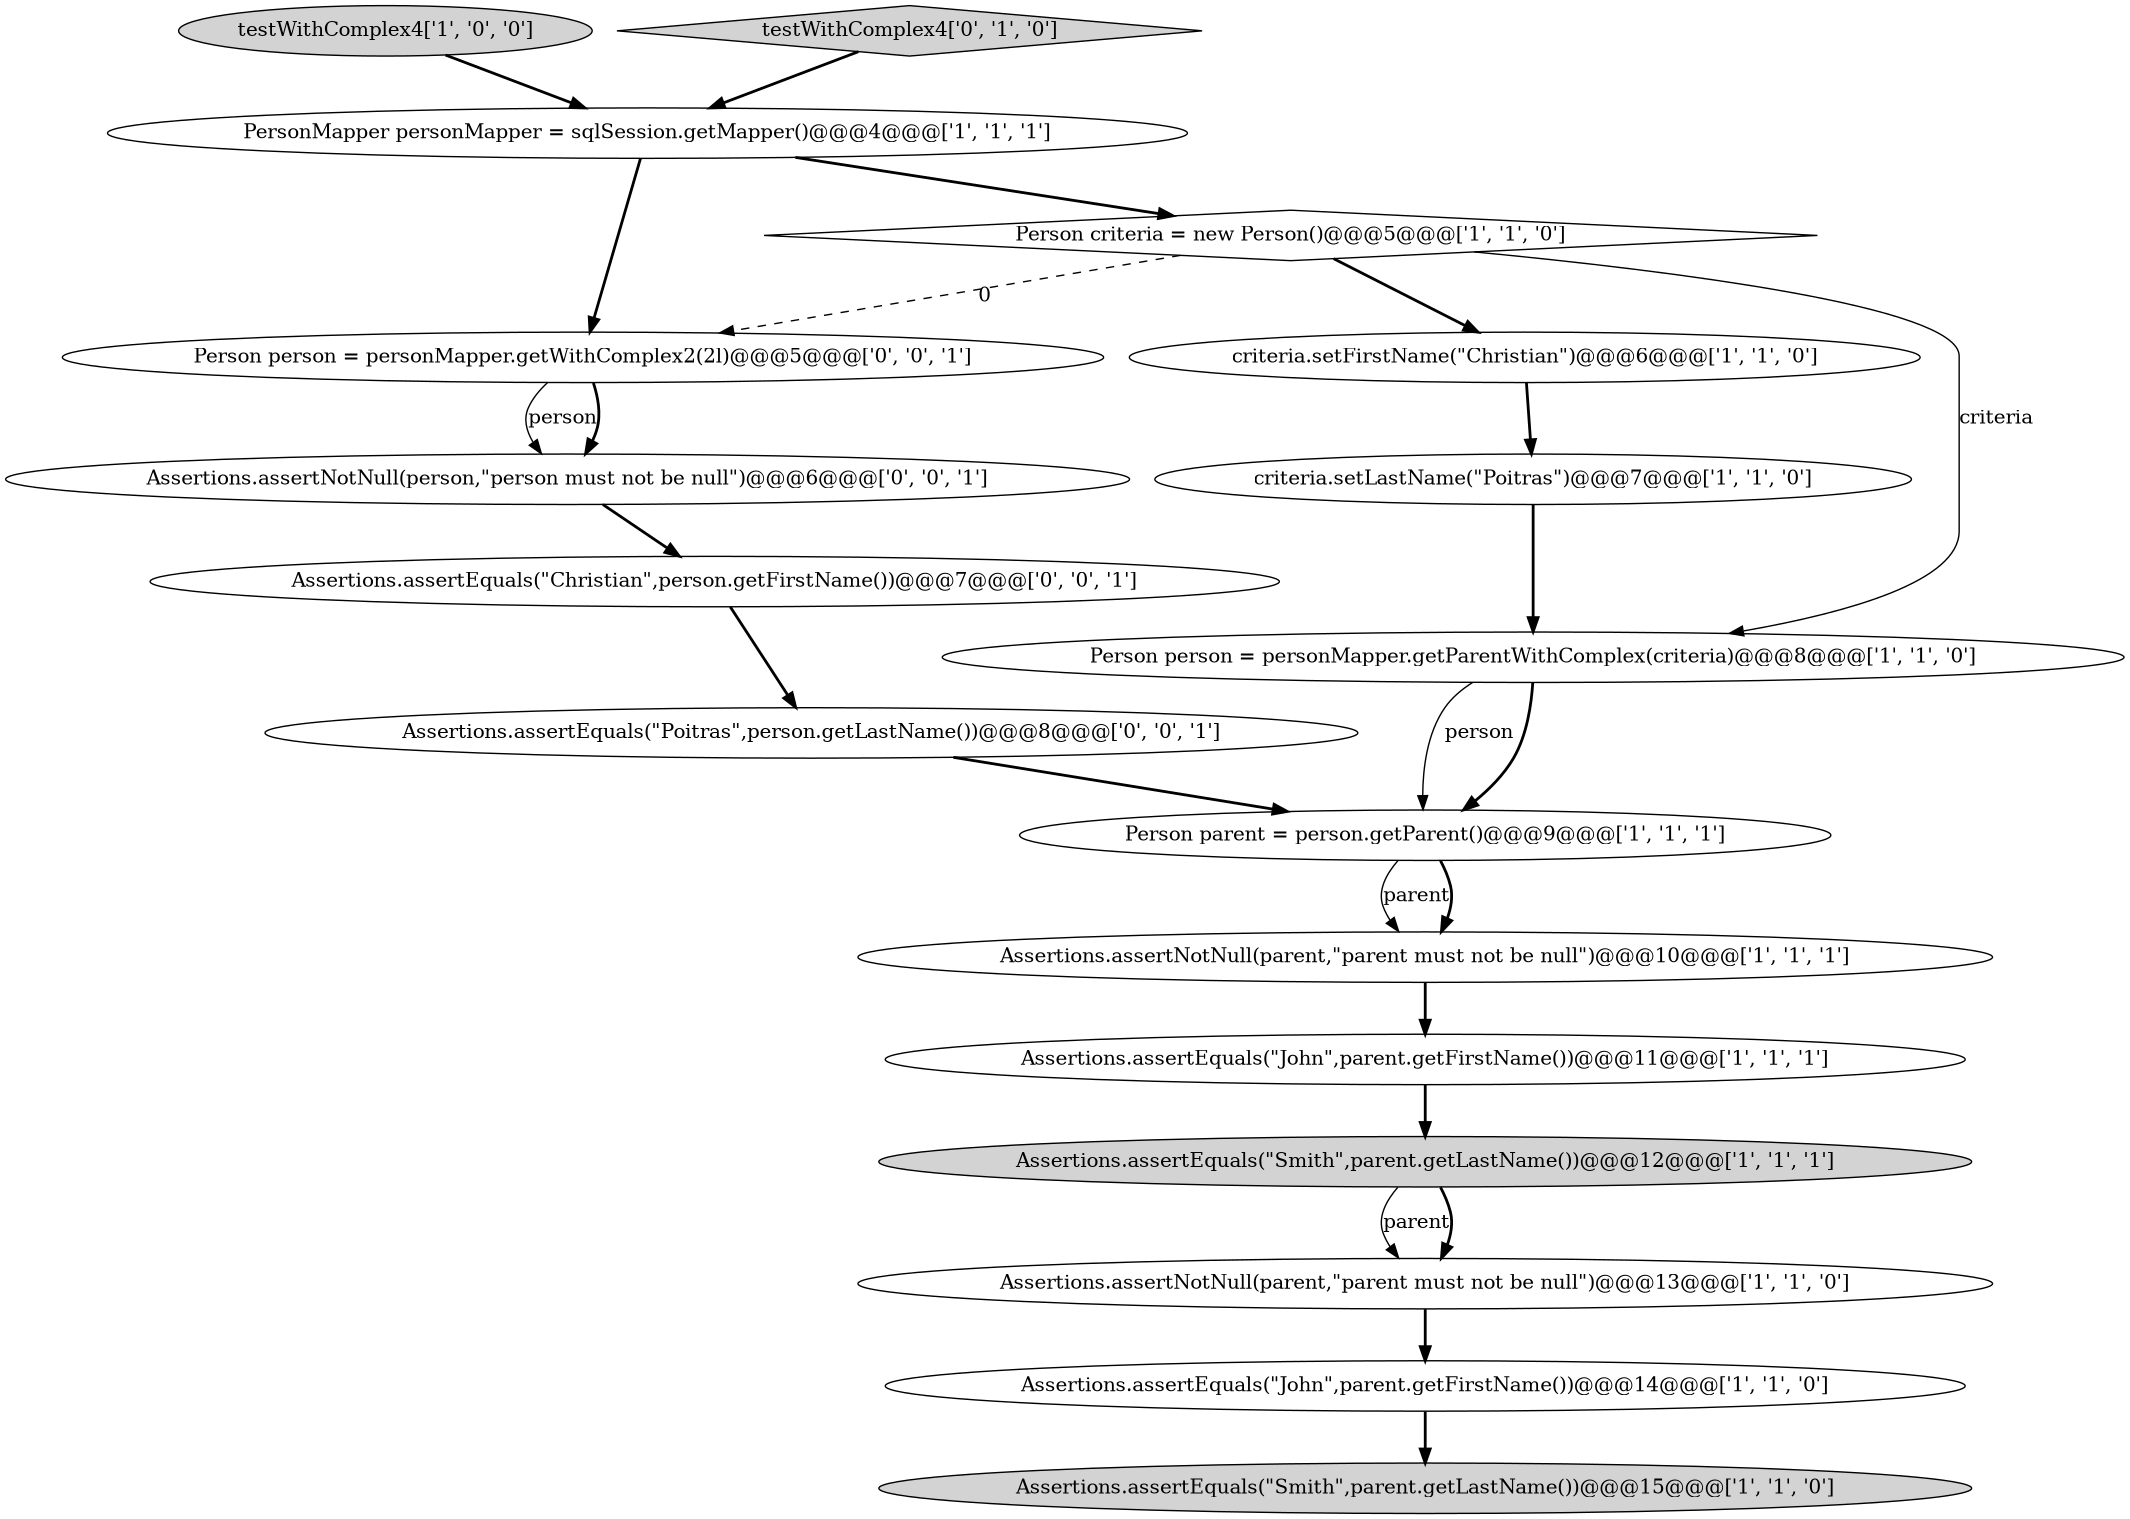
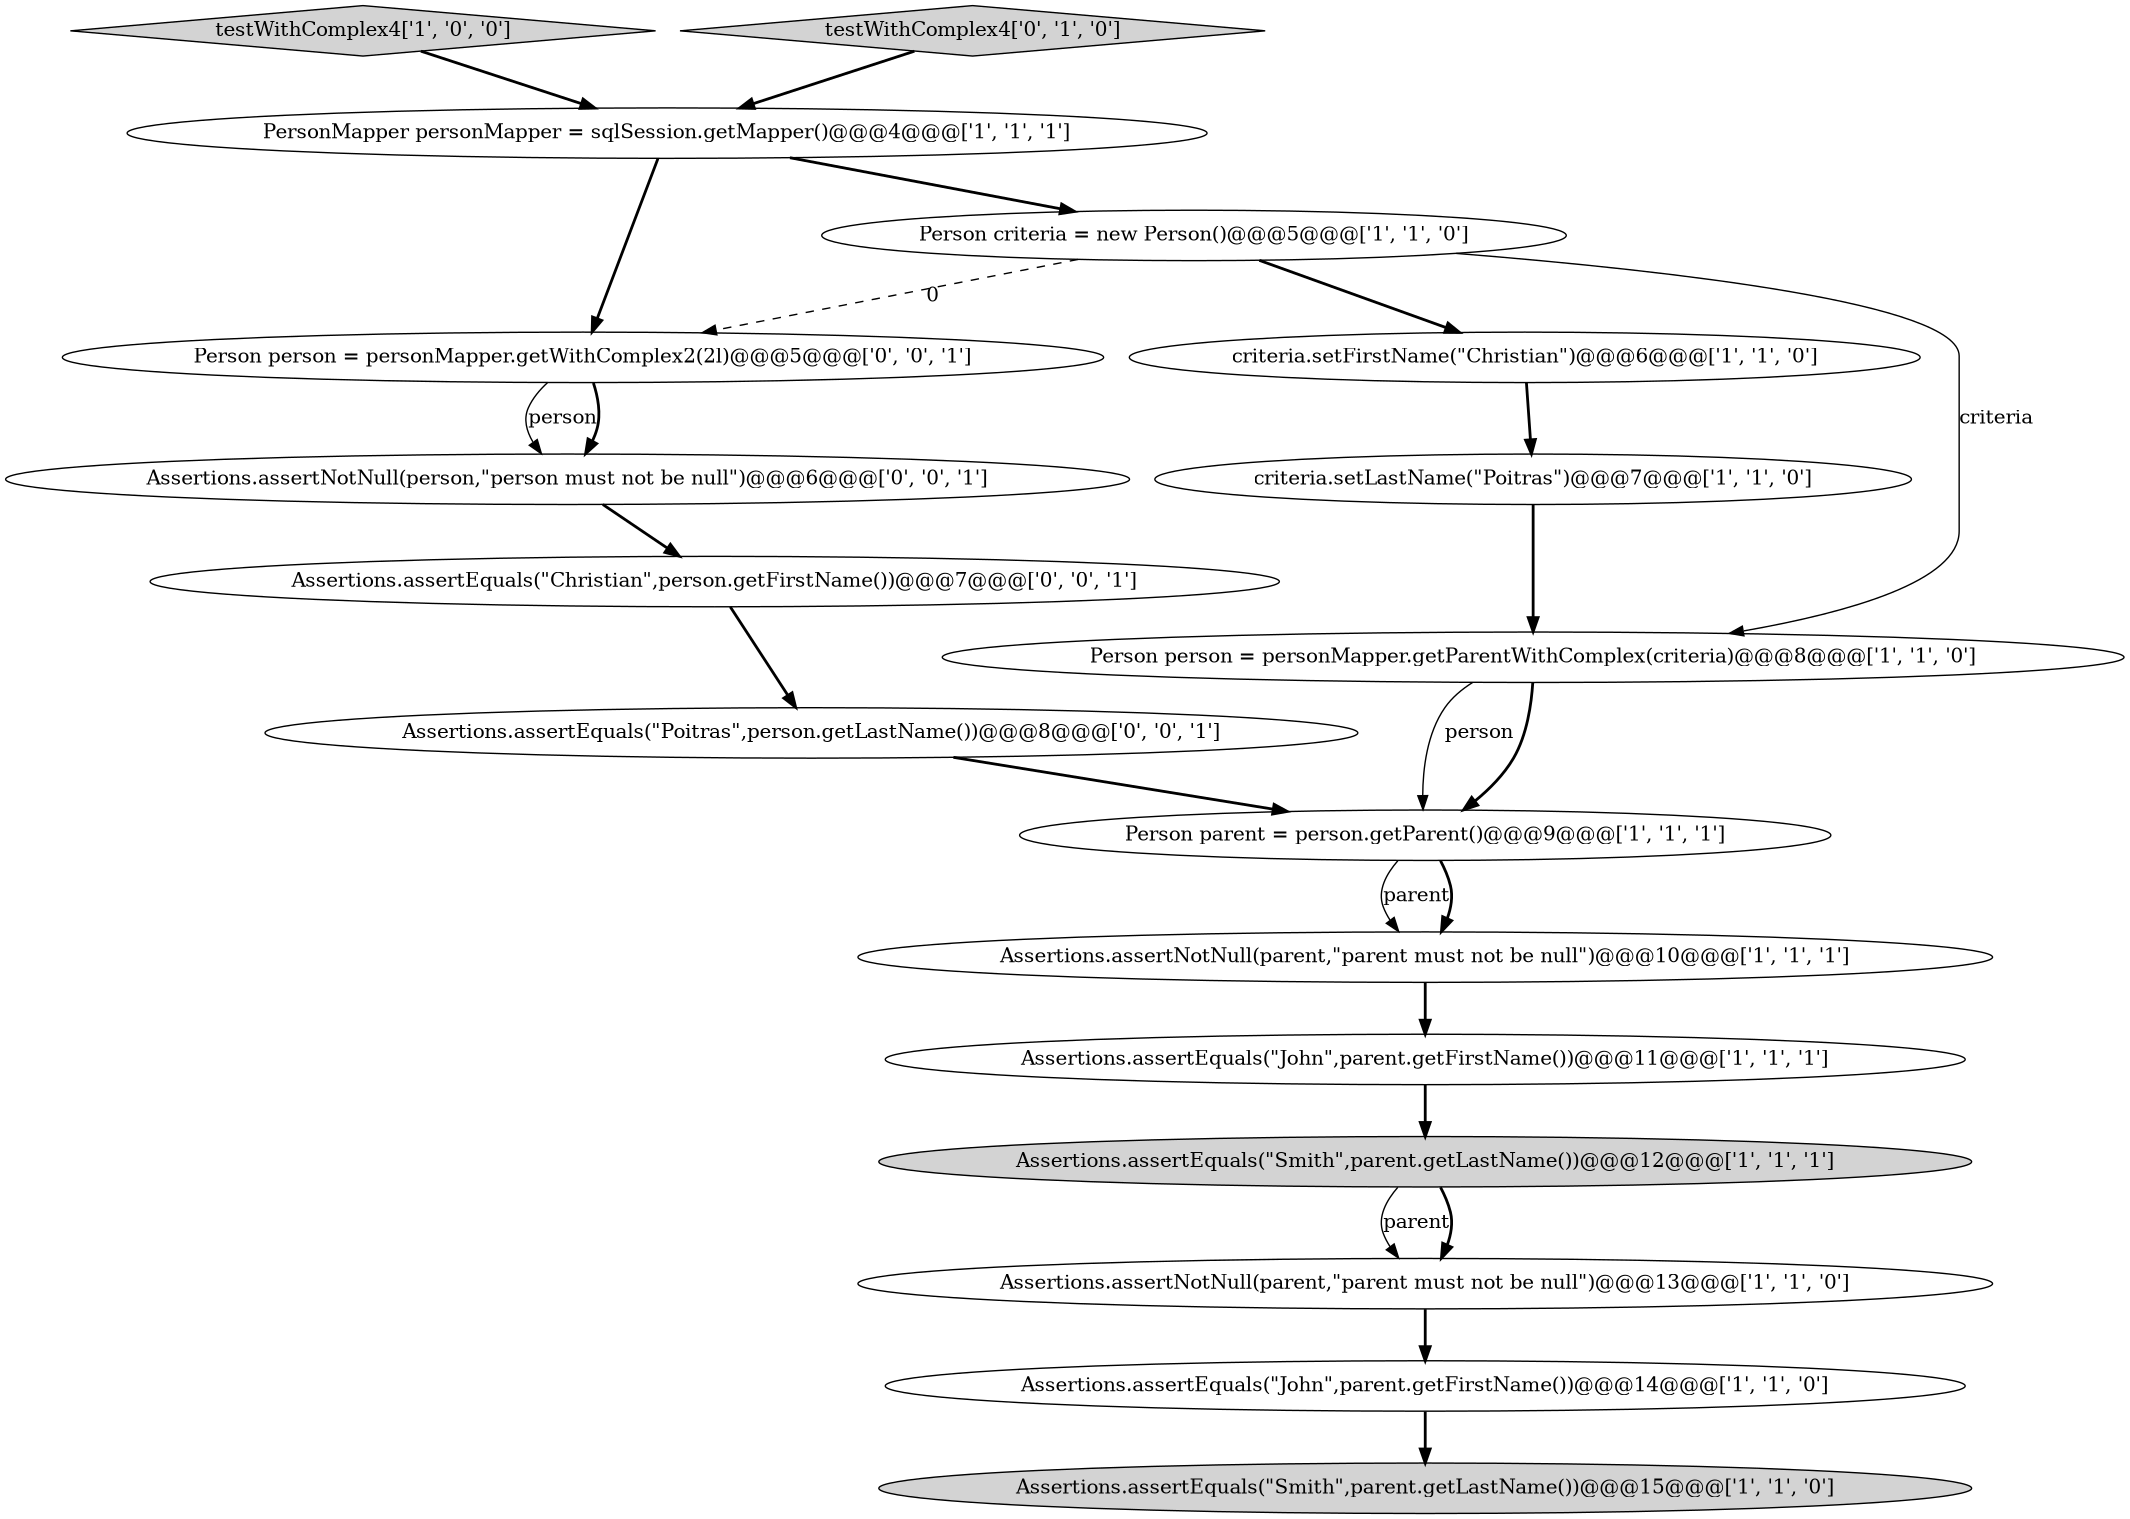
(385, 31) -> (363, 31)
(1291, 235) -> (1194, 235)
